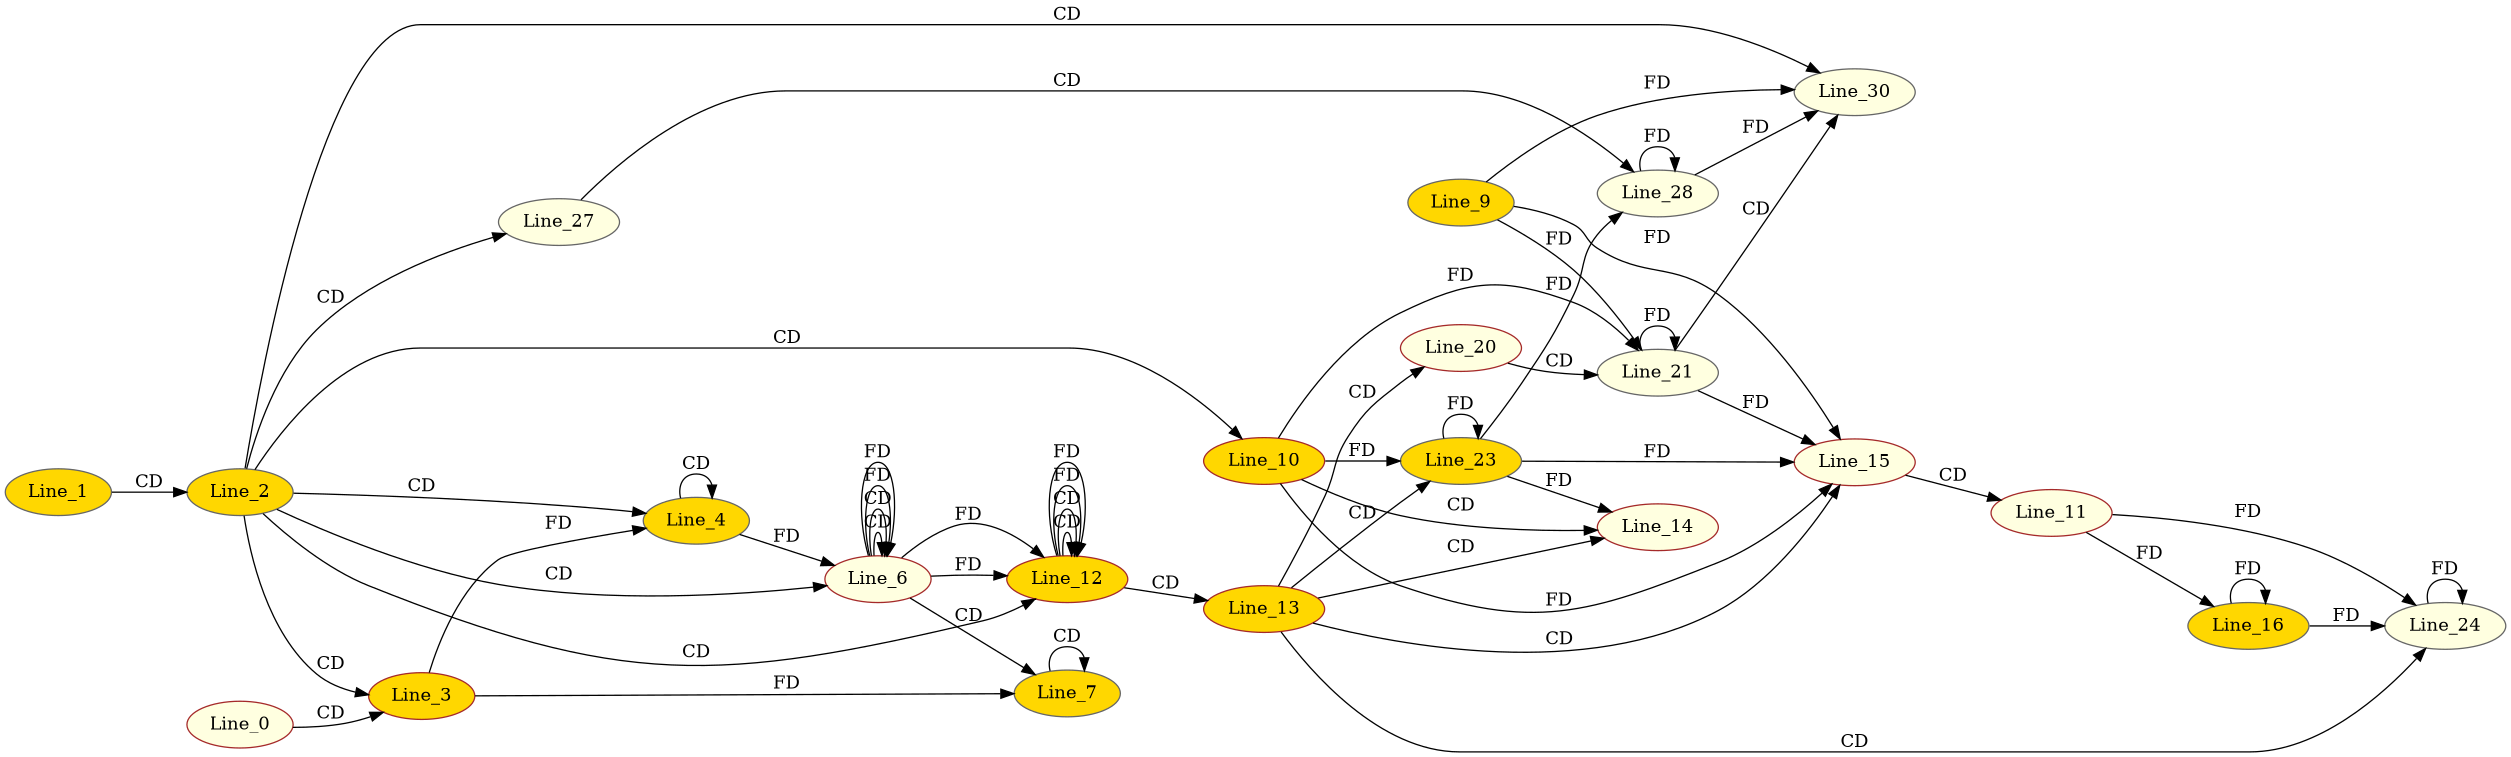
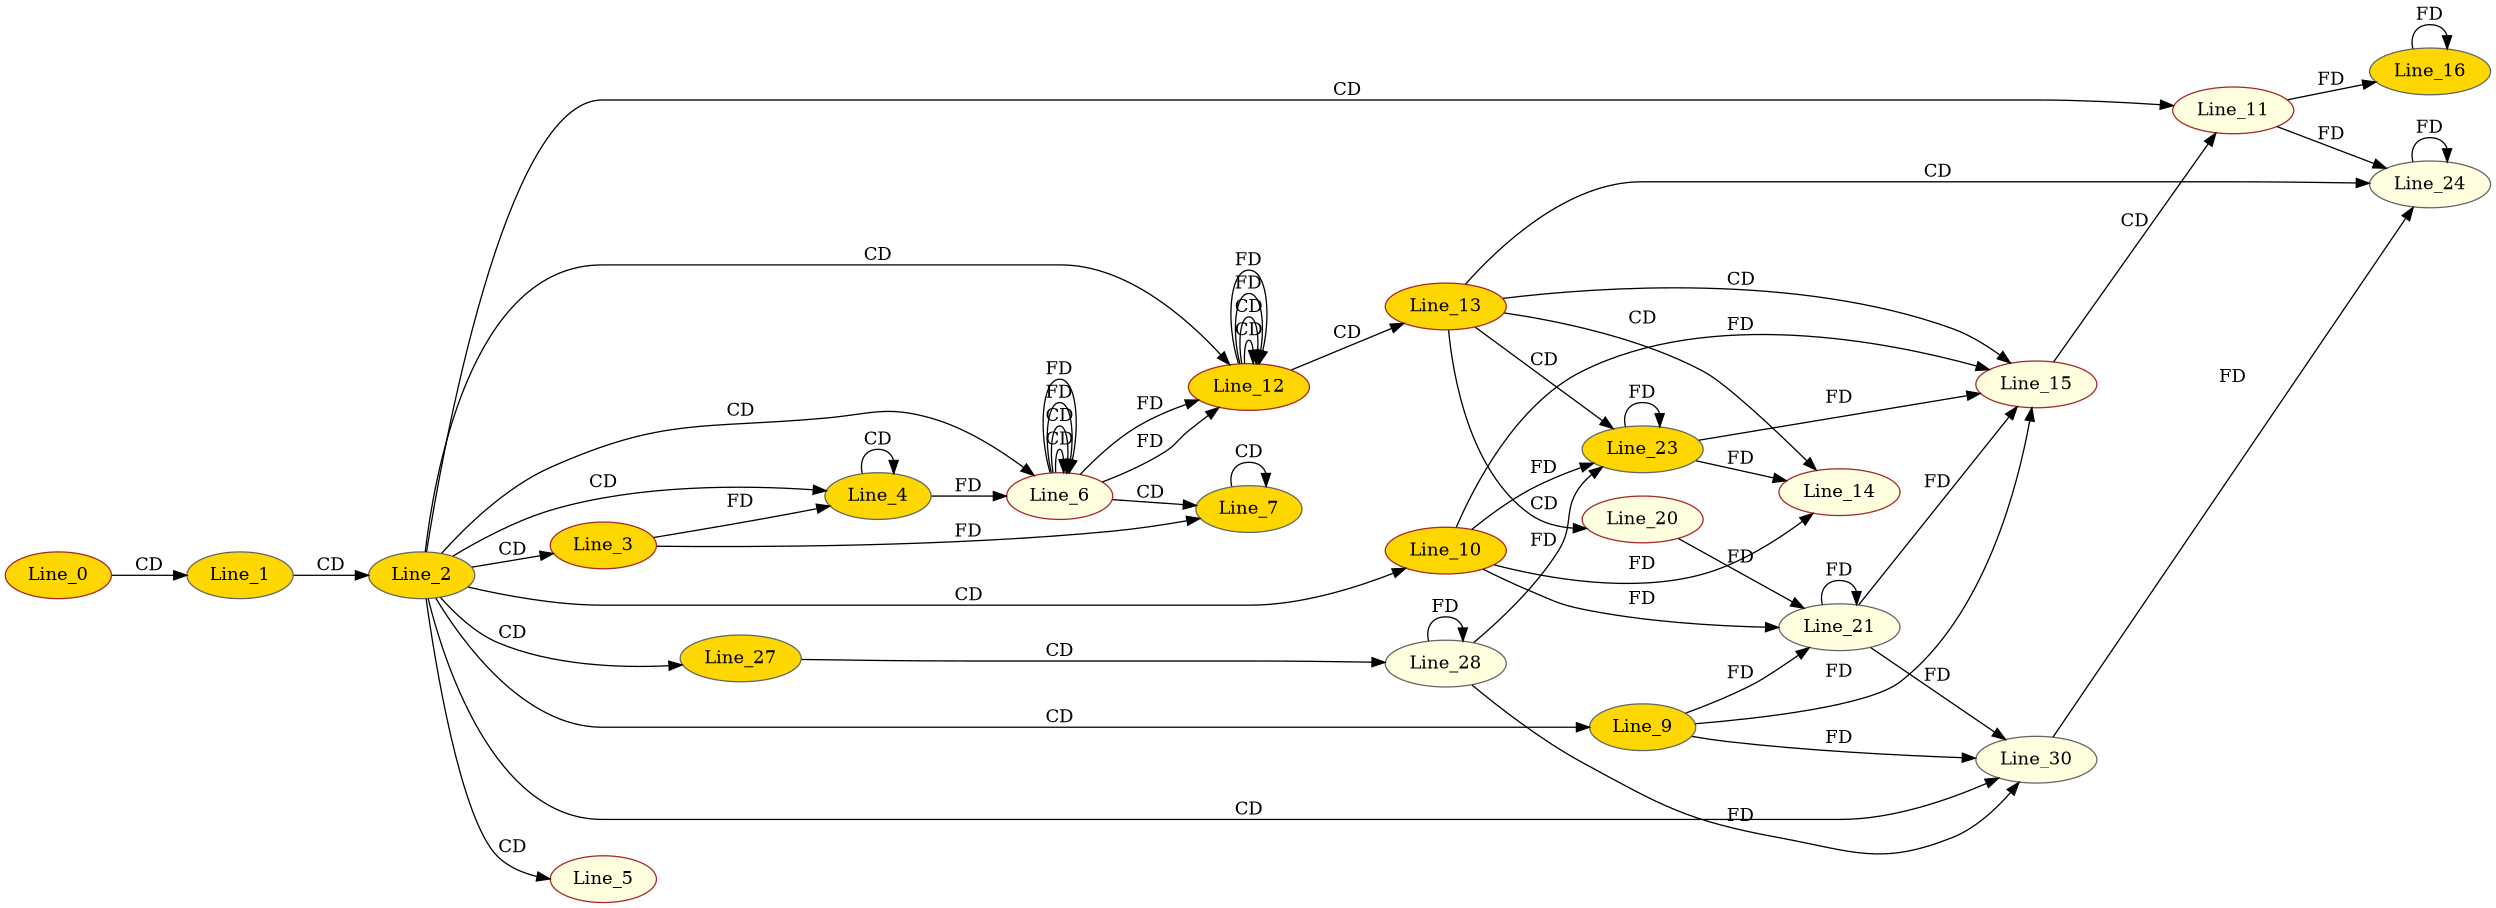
none -> (1130, 100)
(1756, 210) -> (1938, 676)
(559, 222) -> (741, 658)
(1554, 333) -> (1547, 567)
(1559, 362) -> (1741, 558)
(1461, 506) -> (1643, 564)
(2340, 626) -> (2229, 478)
(240, 725) -> (58, 575)
(332, 725) -> (143, 575)
none -> (979, 727)
none -> (603, 879)
